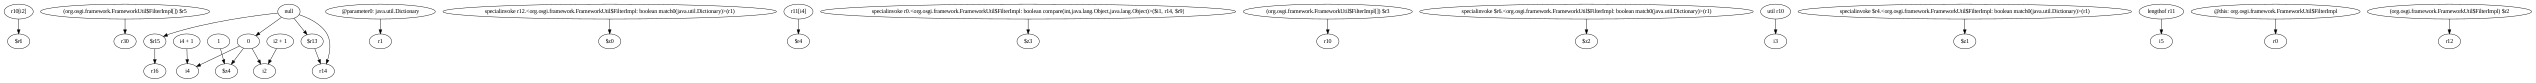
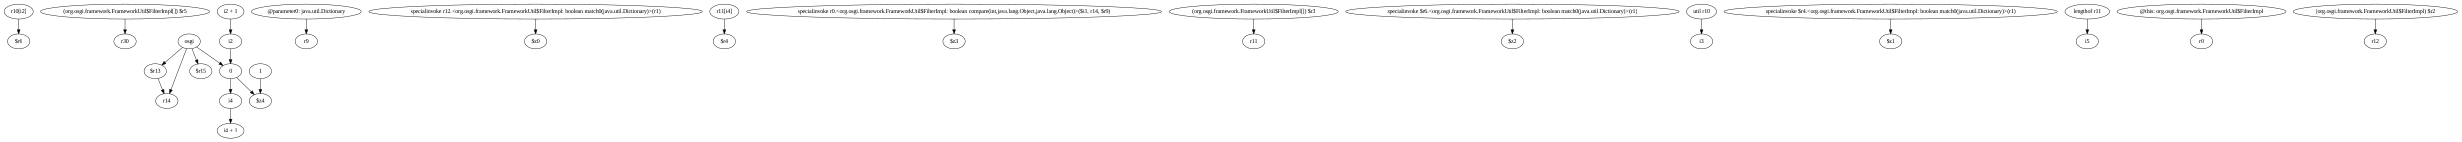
(289, 12) -> (189, 41)
(380, 41) -> (306, 41)
(1328, 41) -> (1254, 41)
(187, 54) -> (231, 114)
(255, 54) -> (231, 54)
(155, 71) -> none
